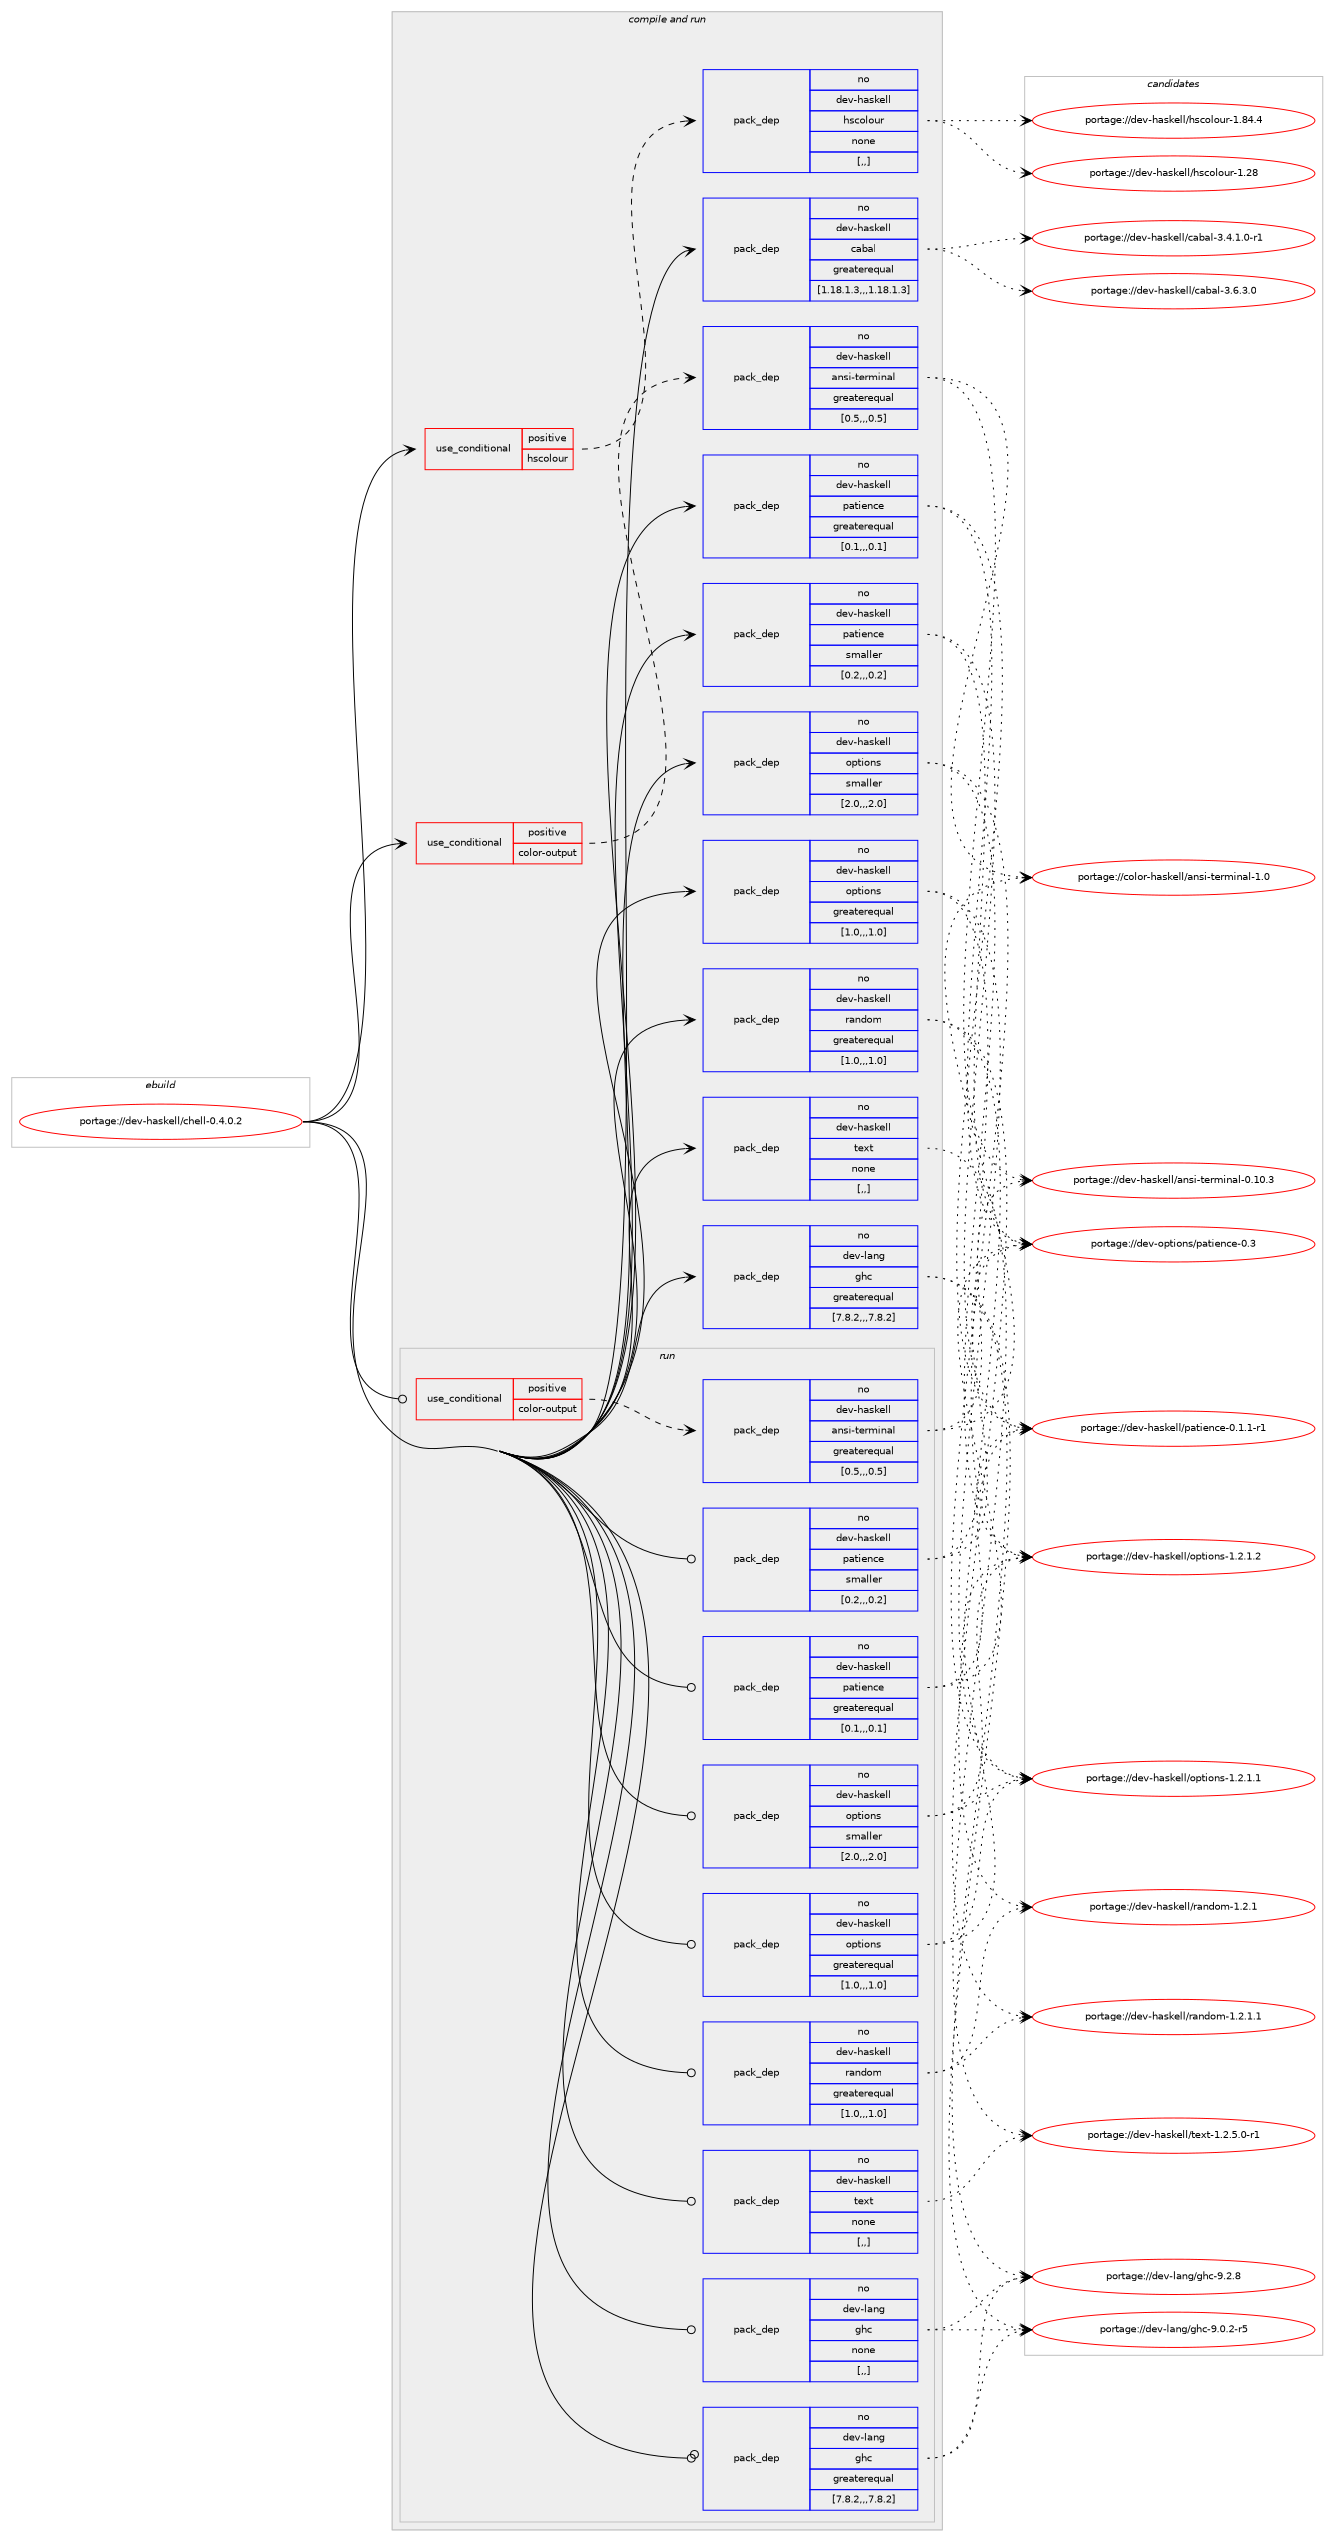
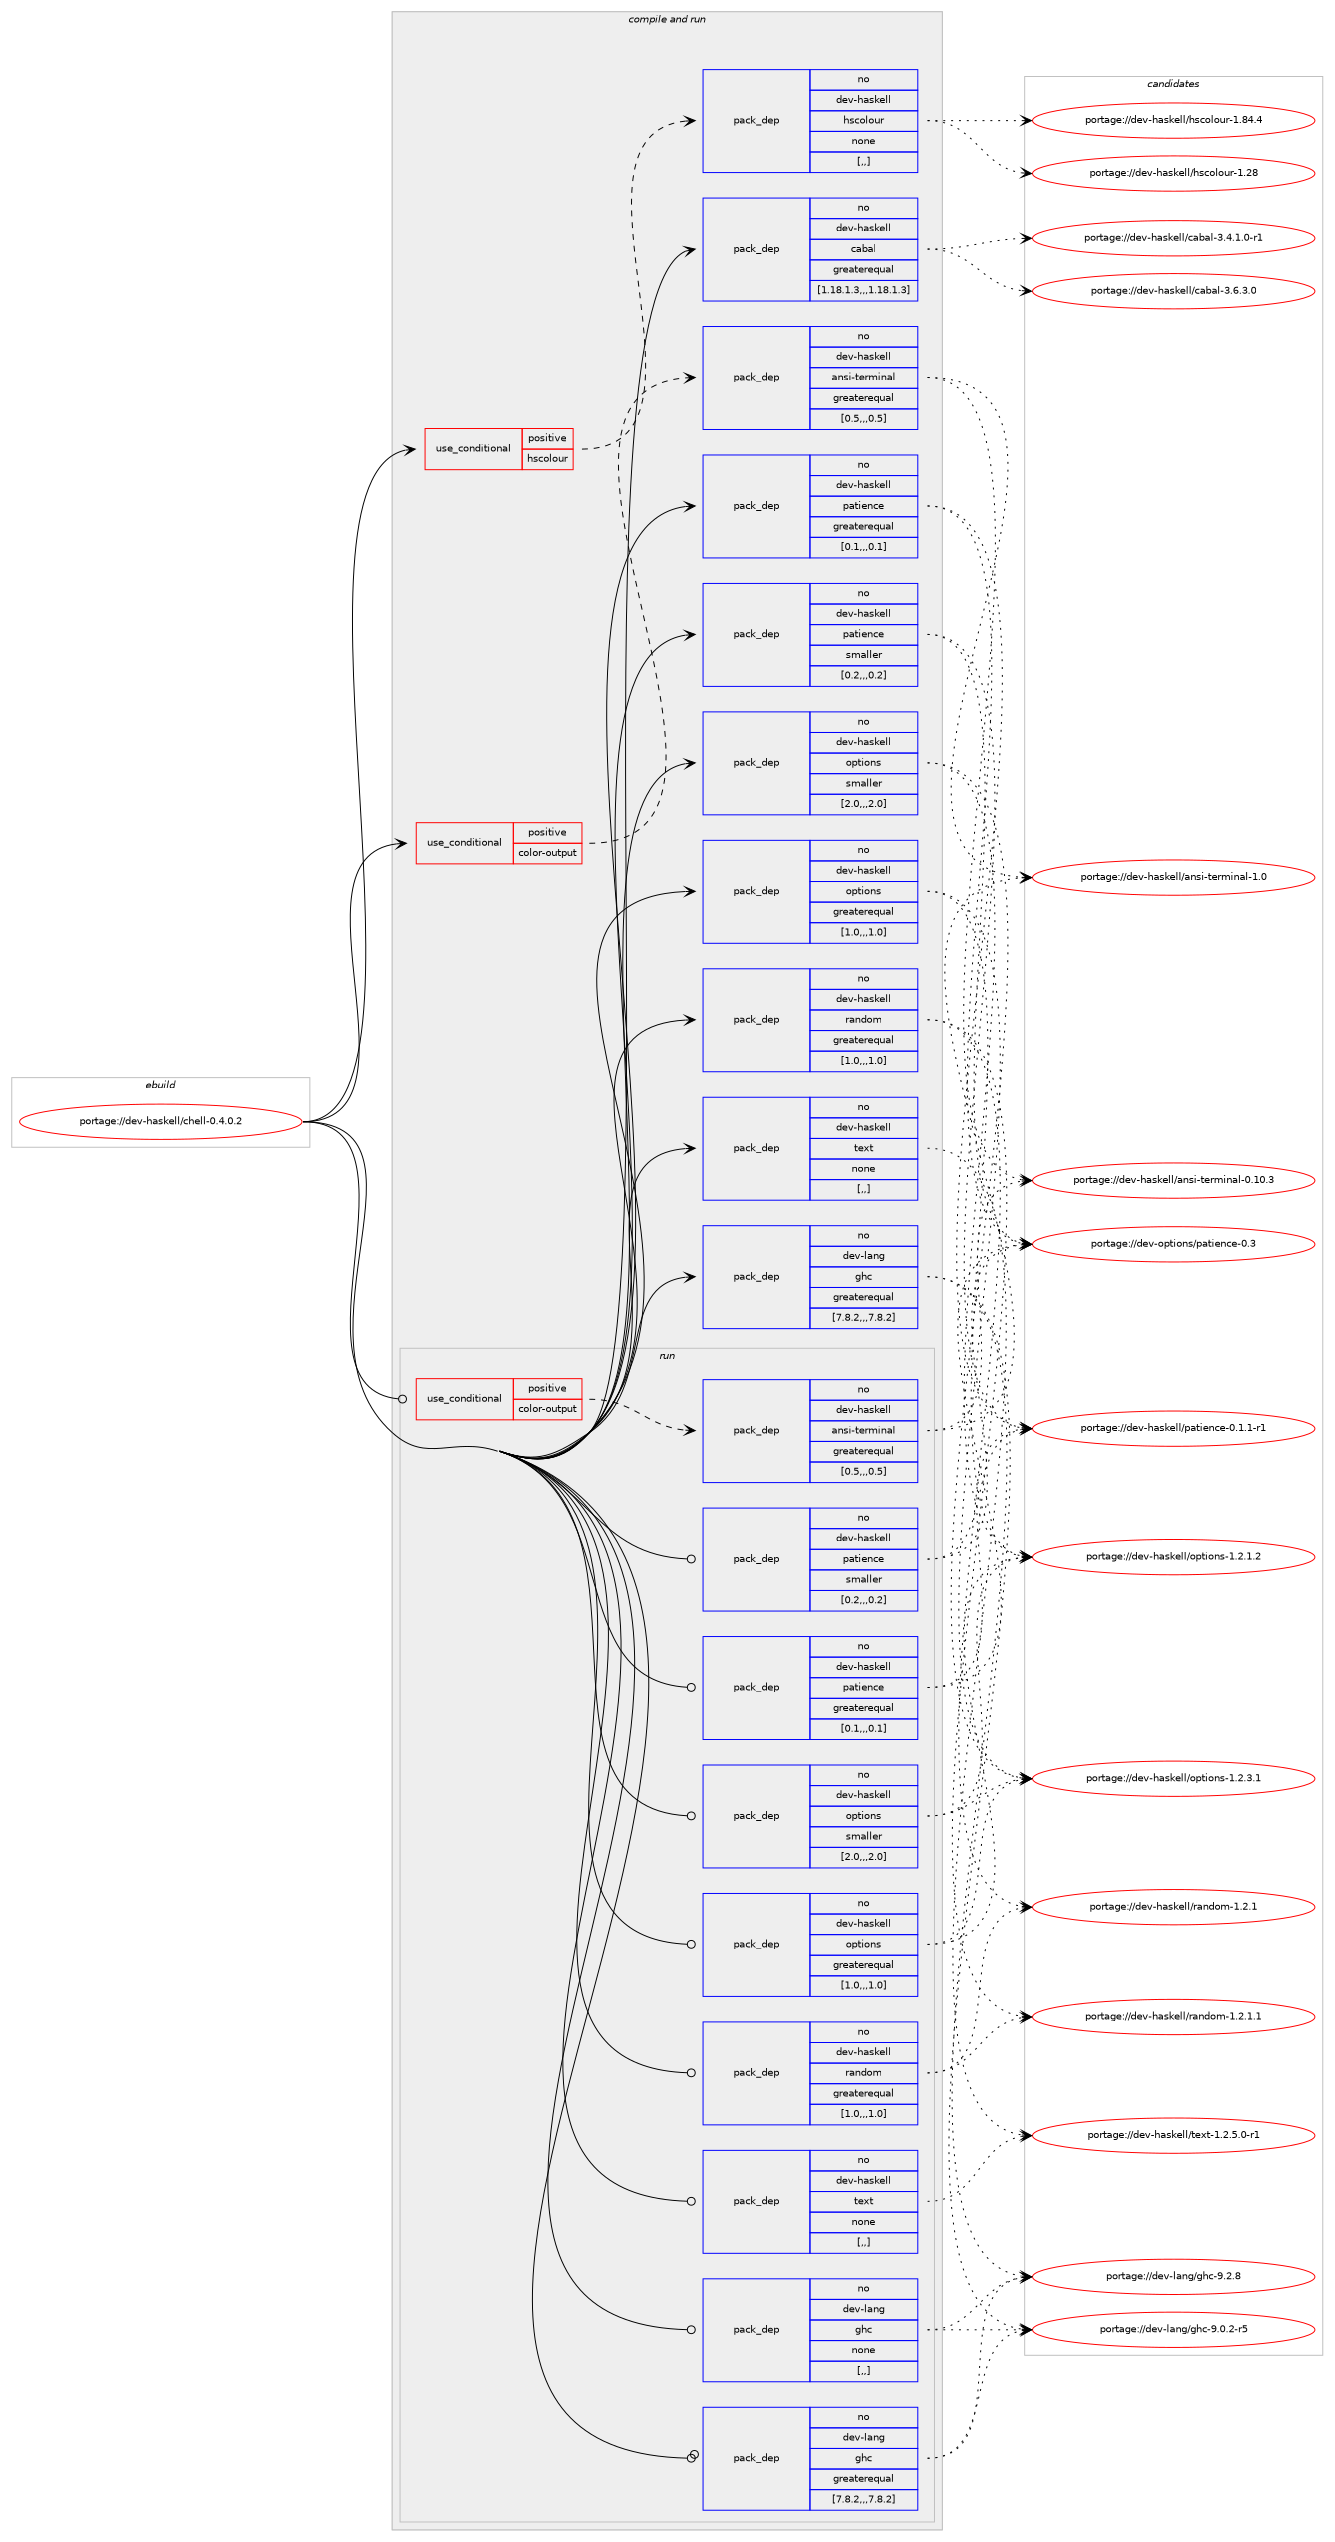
(1174, 878) -> (1174, 878)
(1174, 1779) -> (1174, 1779)
